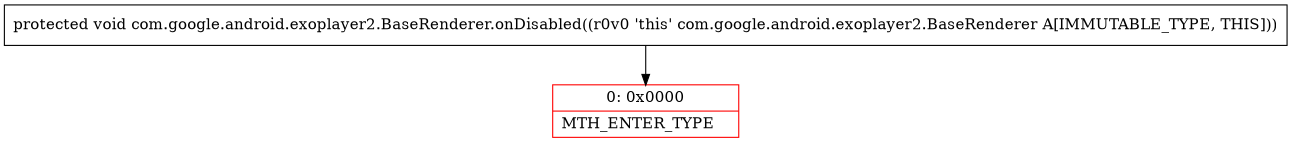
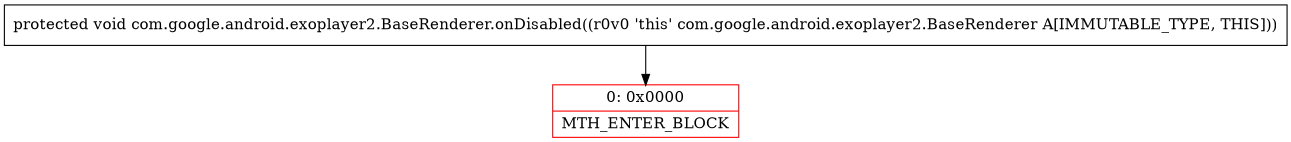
(638, 124) -> (646, 124)
